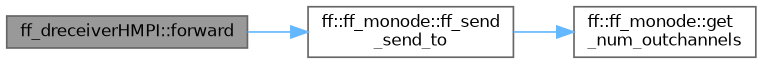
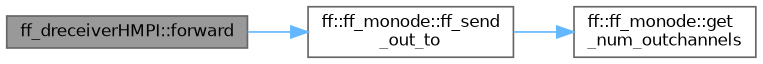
(411, 32) -> (411, 32)
